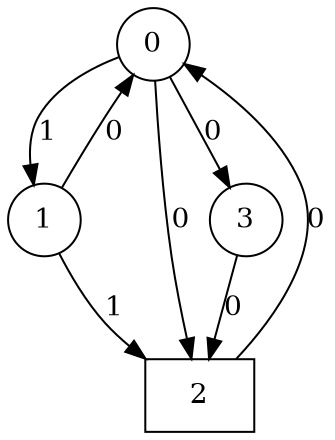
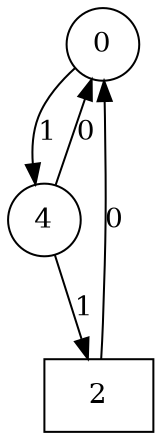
(166, 210) -> none
(44, 220) -> (44, 220)
(246, 220) -> none
